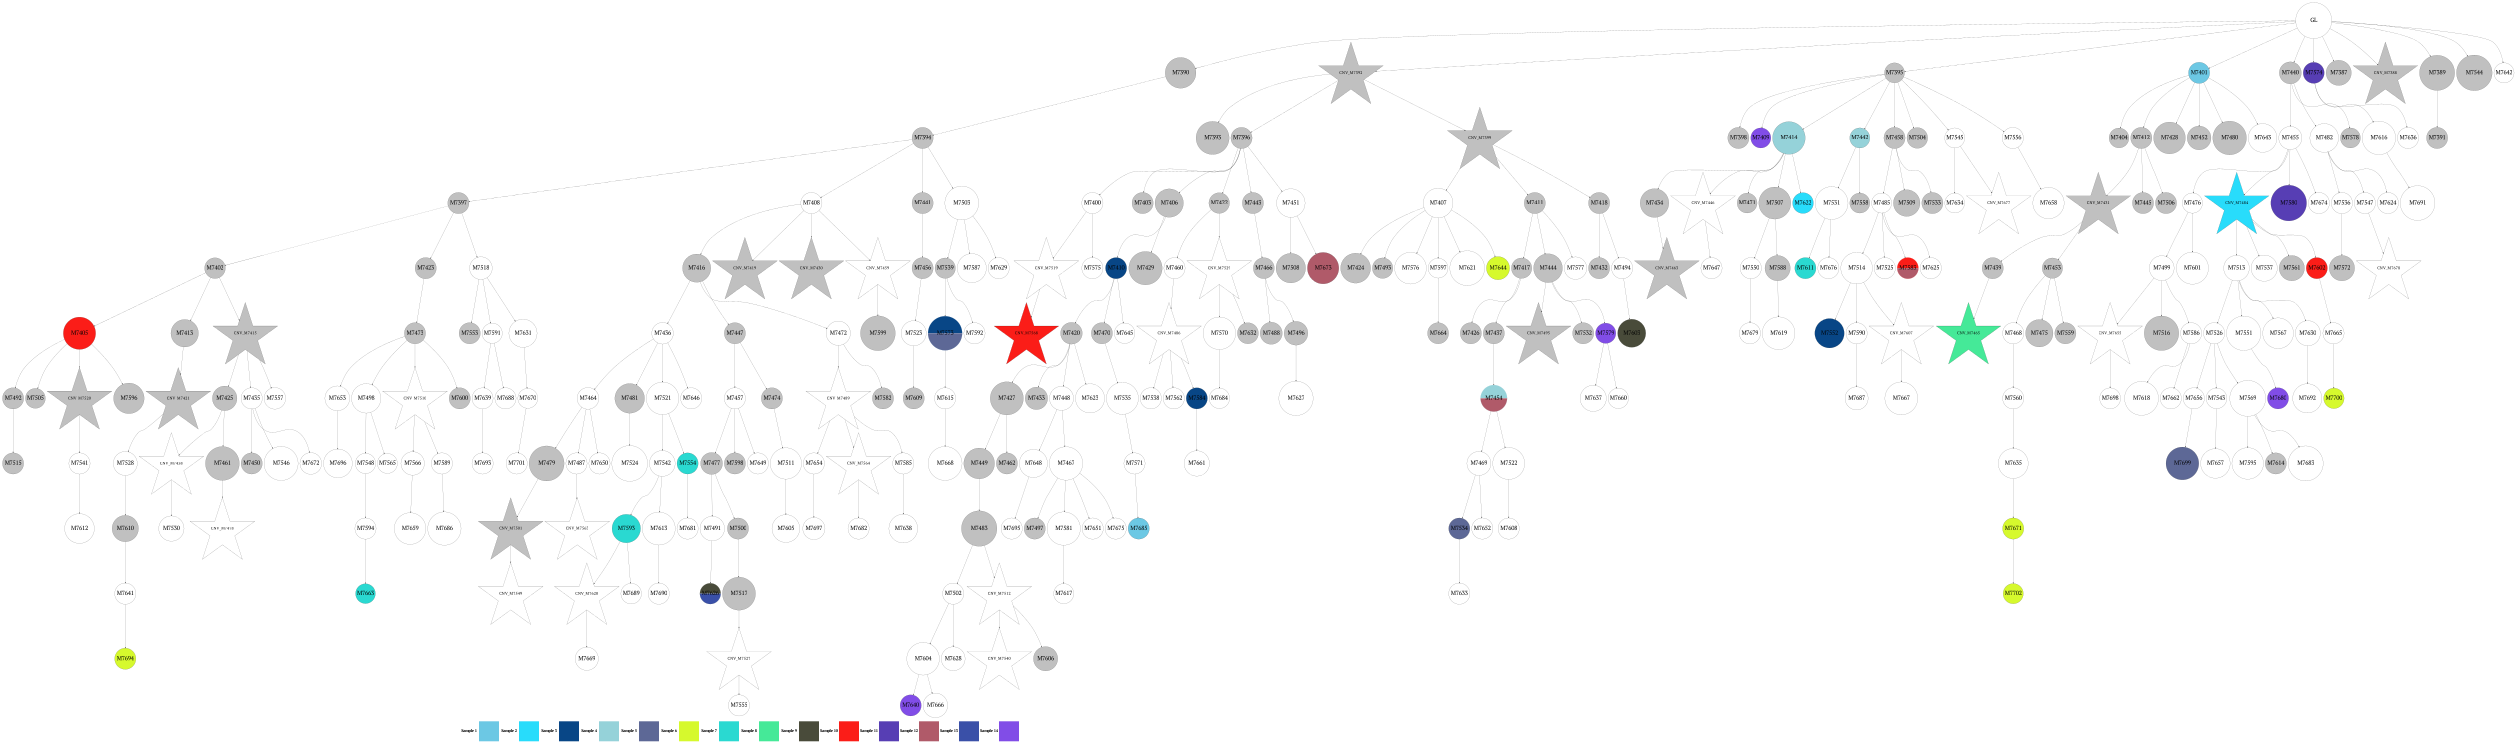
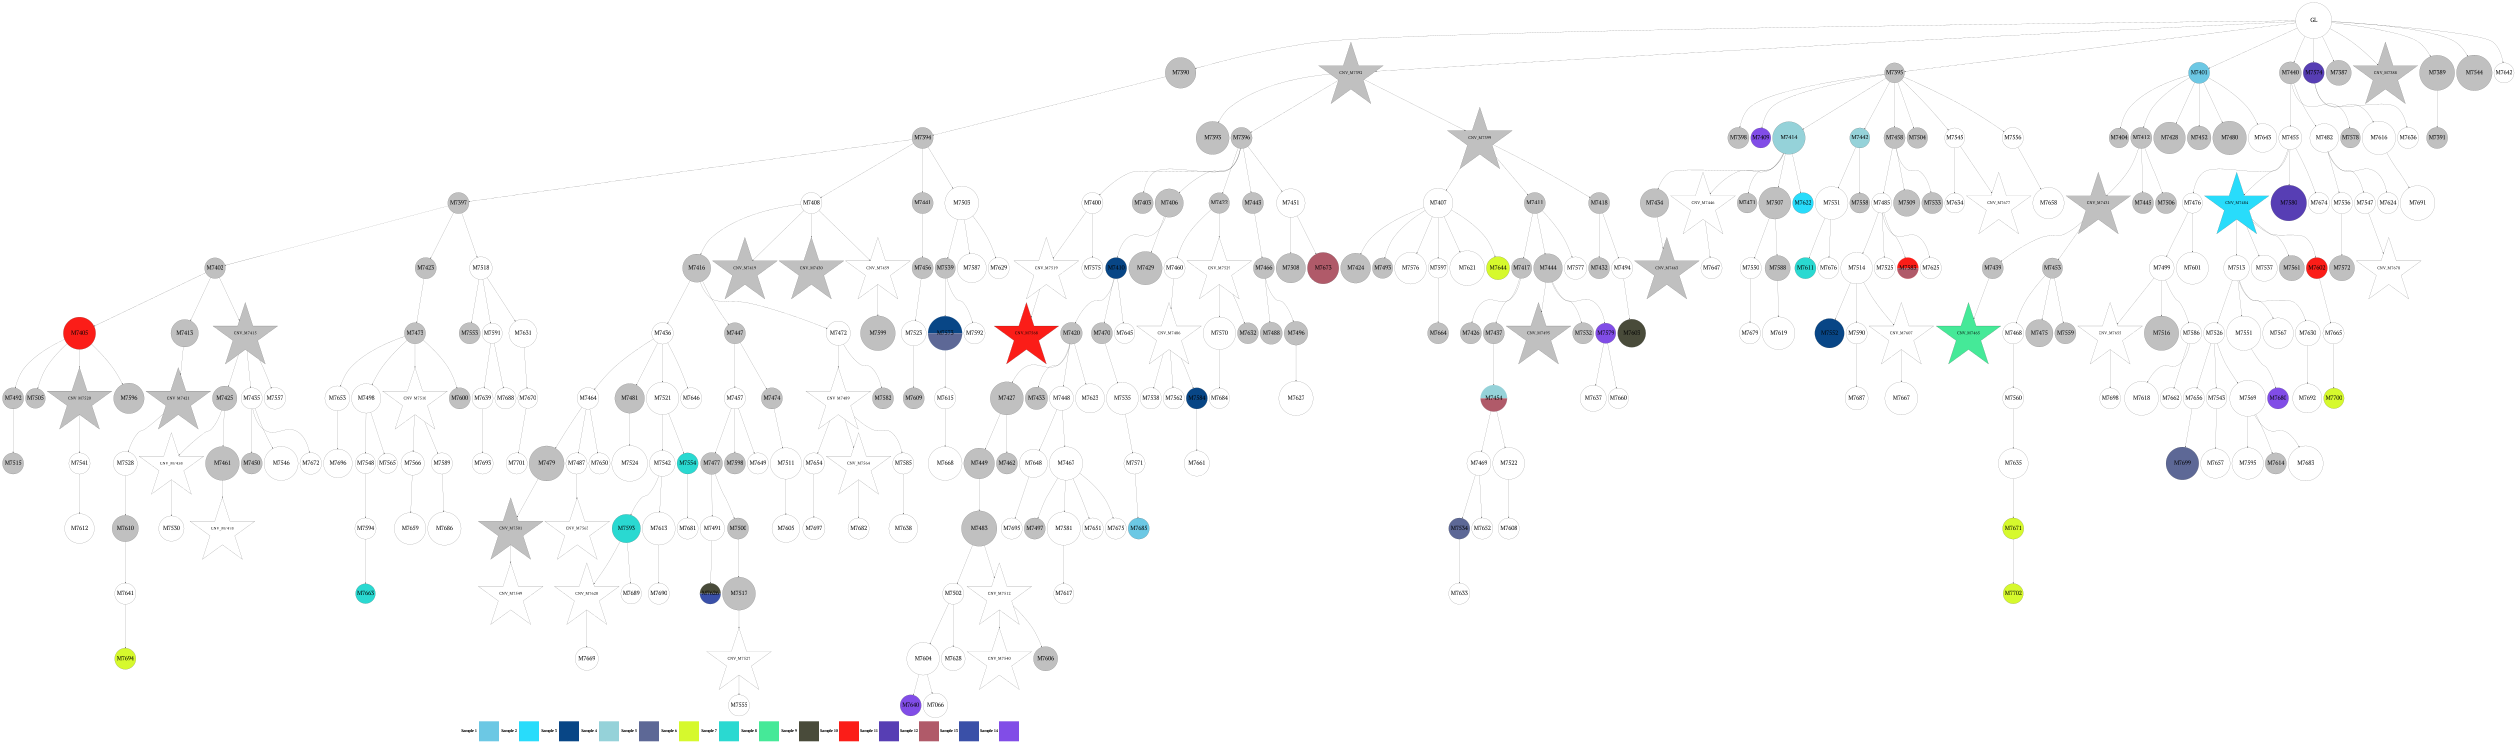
(935, 705) -> (935, 705)
